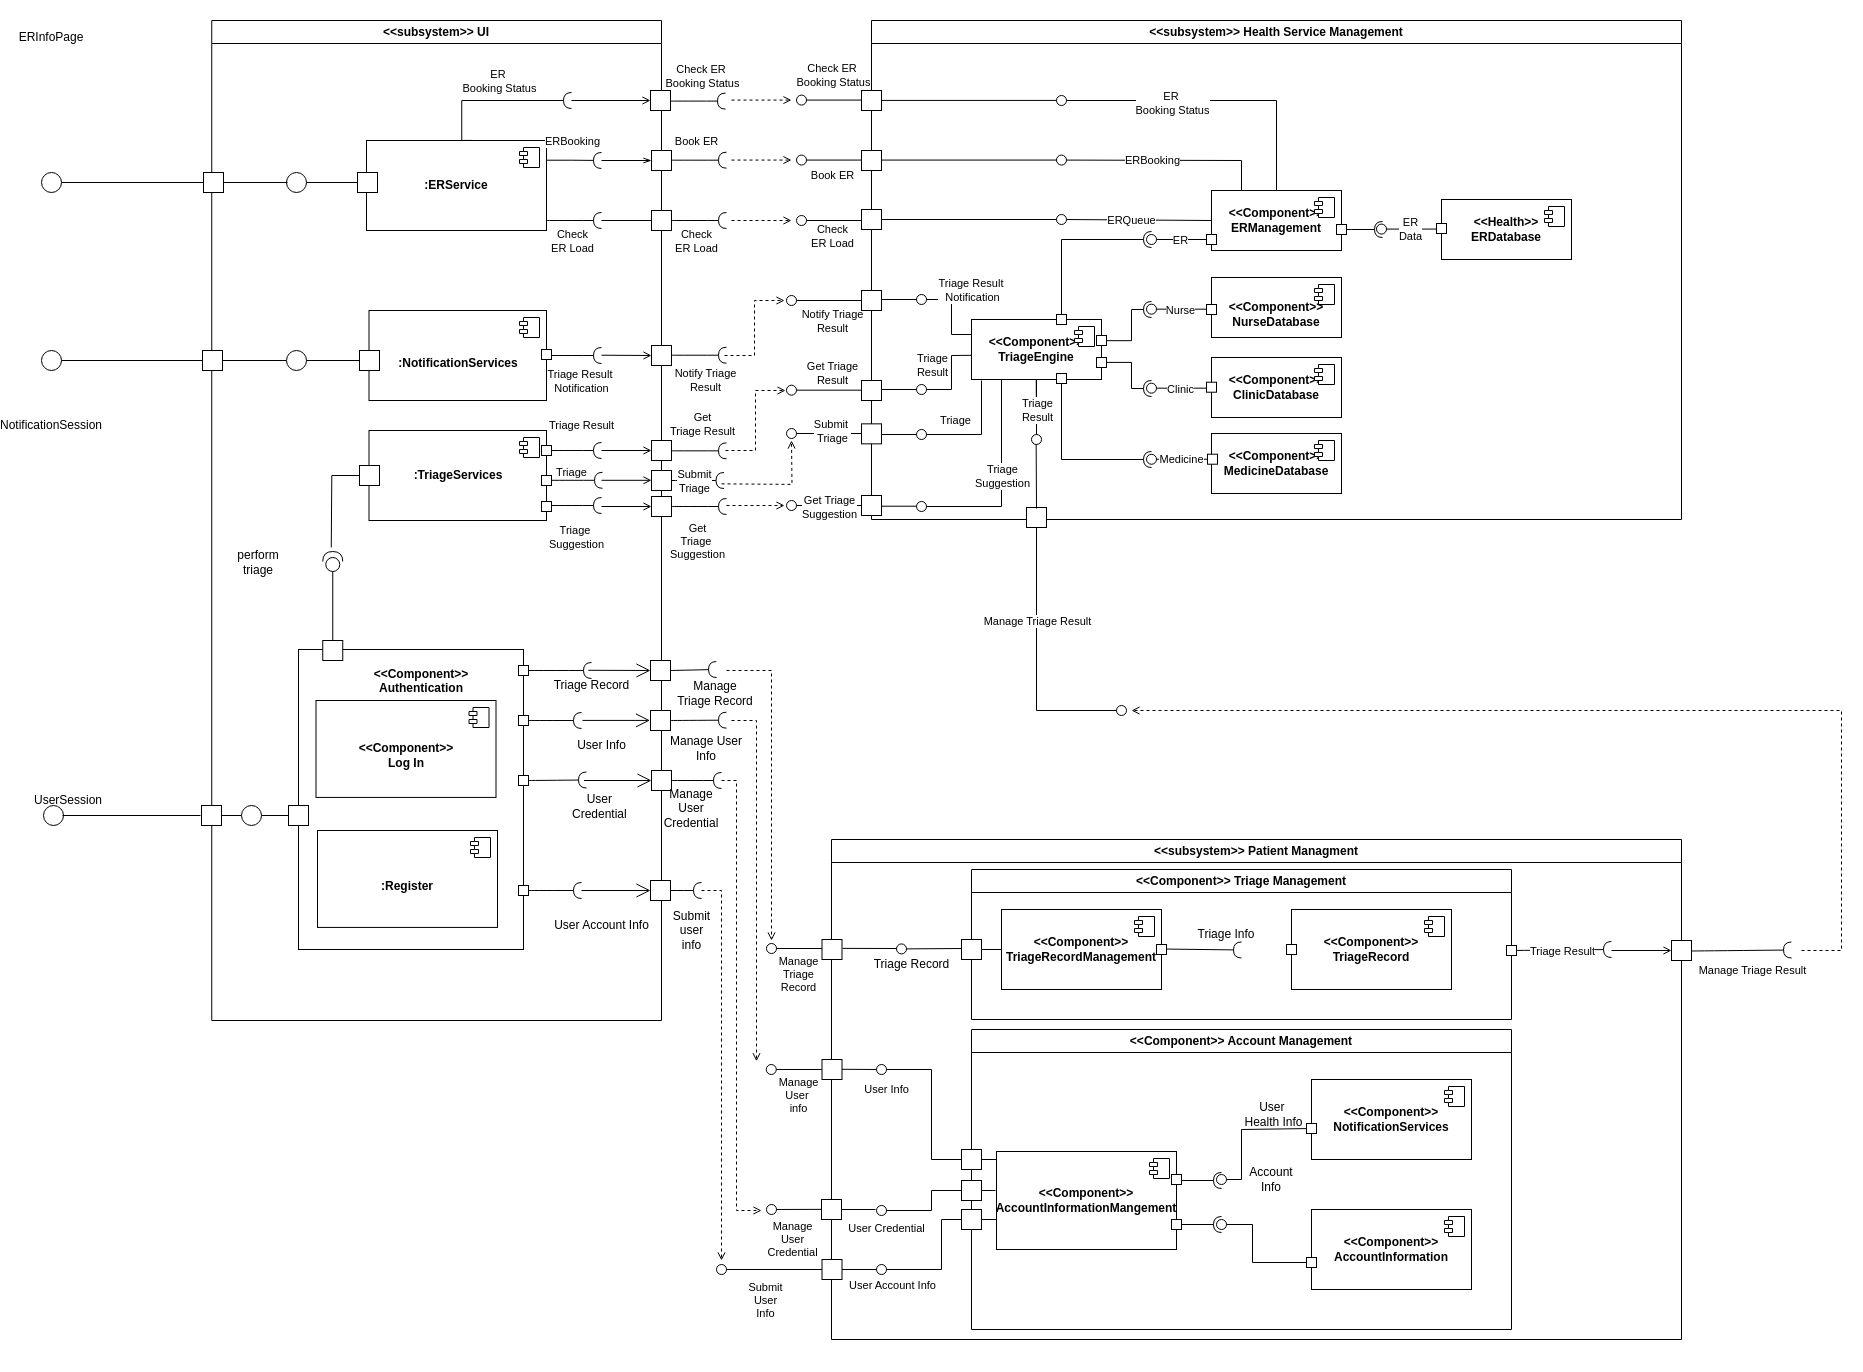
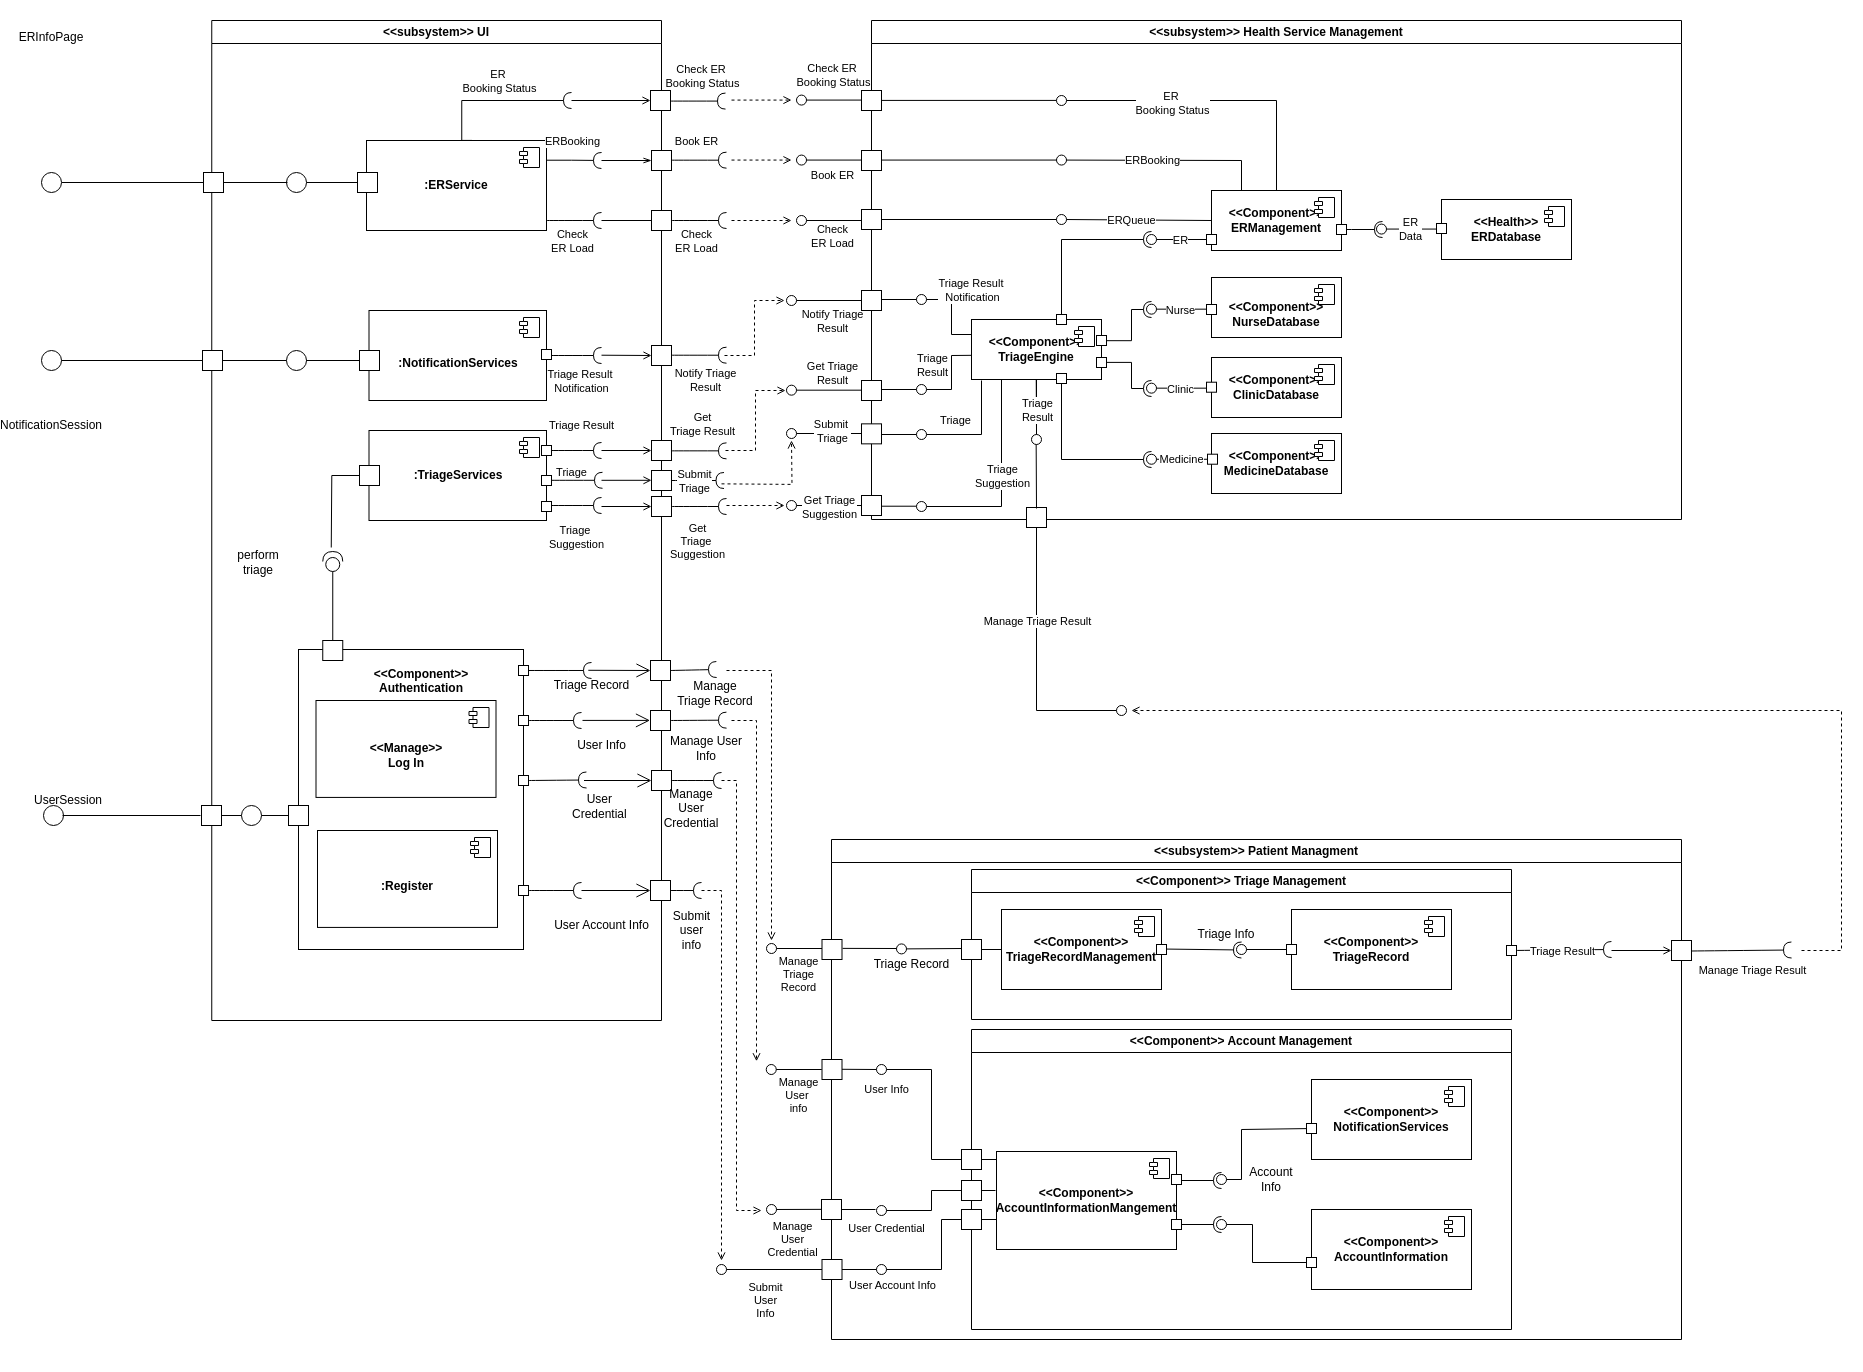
(407, 749) -> (407, 749)
none -> (1267, 950)
(1274, 1115) -> none
